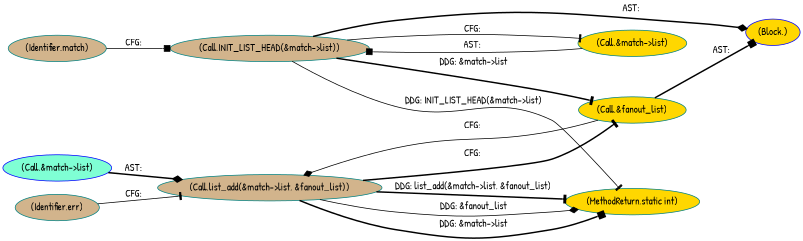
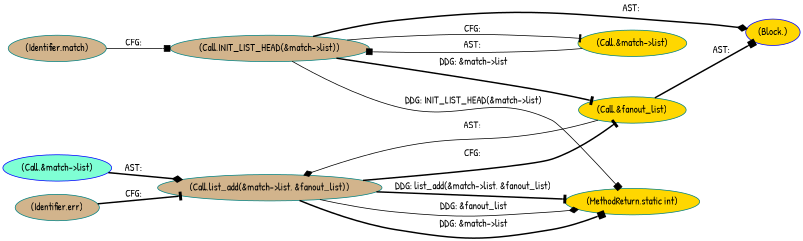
(464, 110) -> (462, 110)
(473, 126) -> (473, 126)
(138, 200) -> (138, 200)
